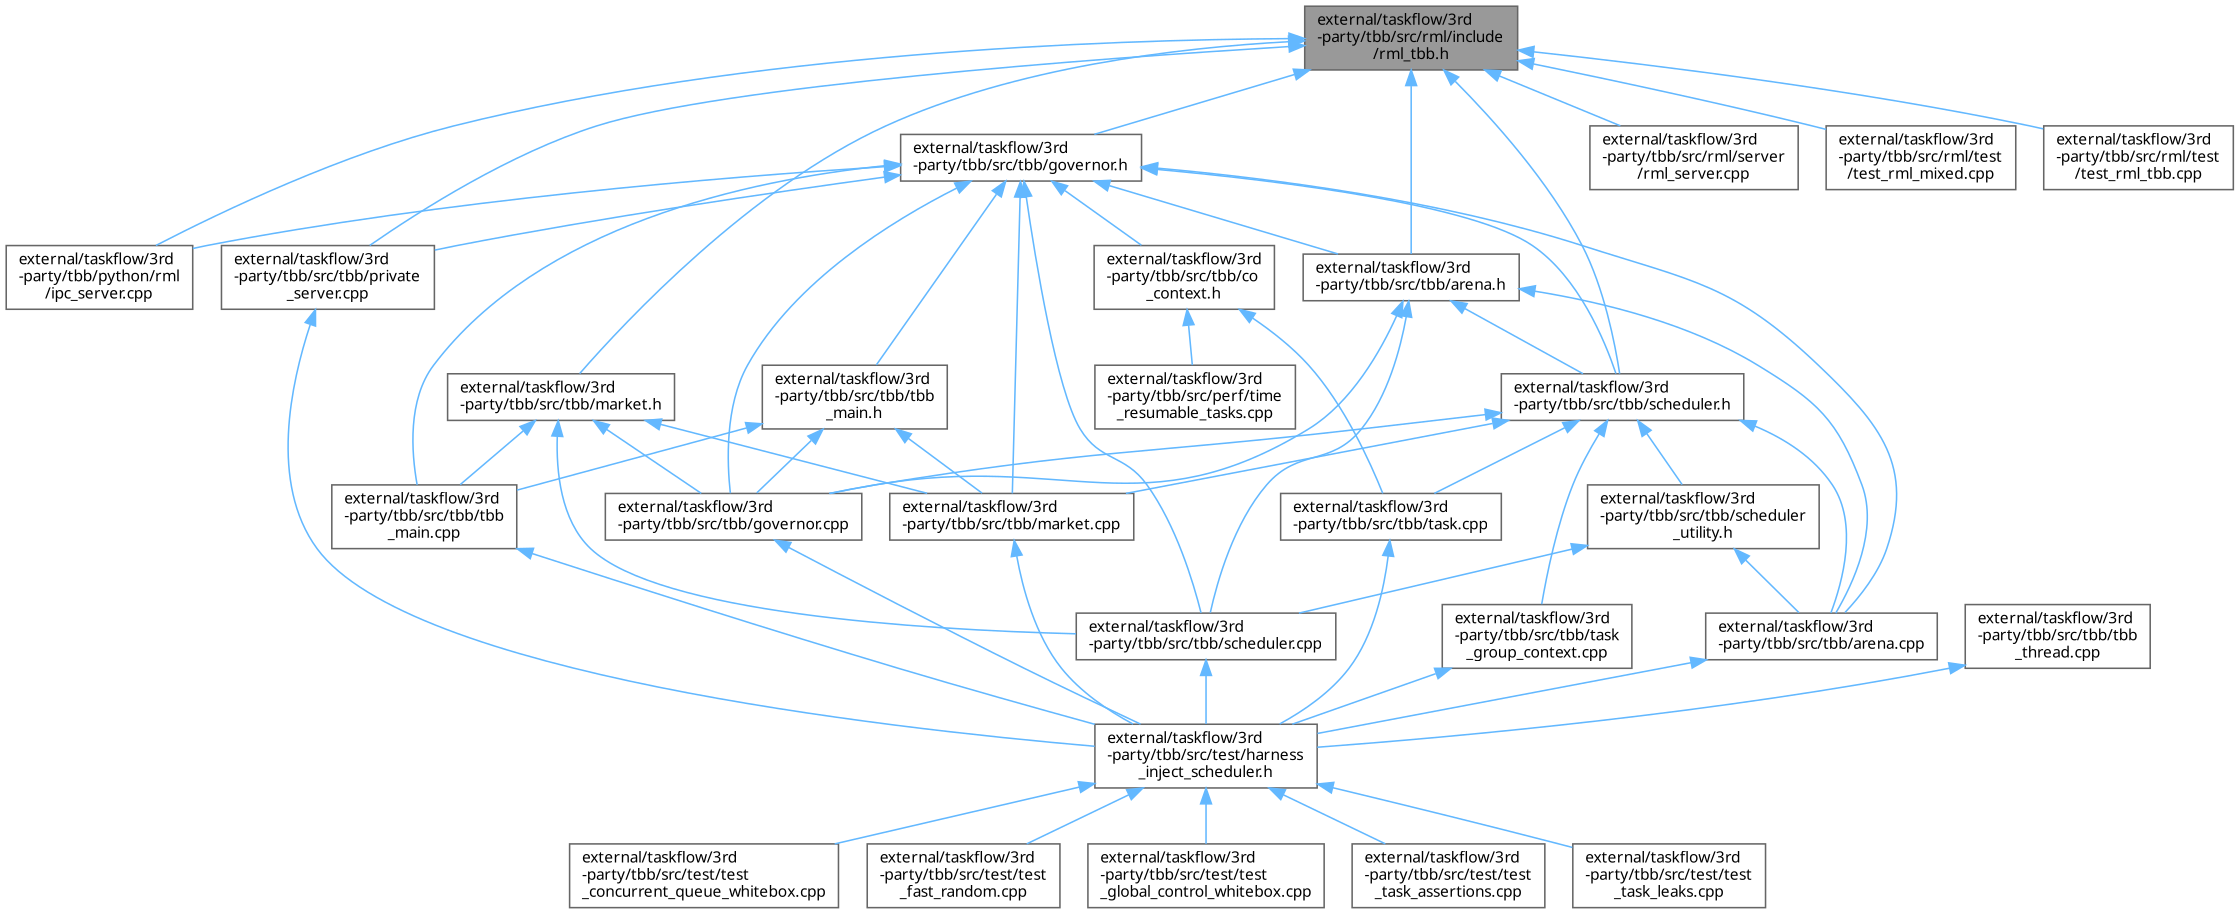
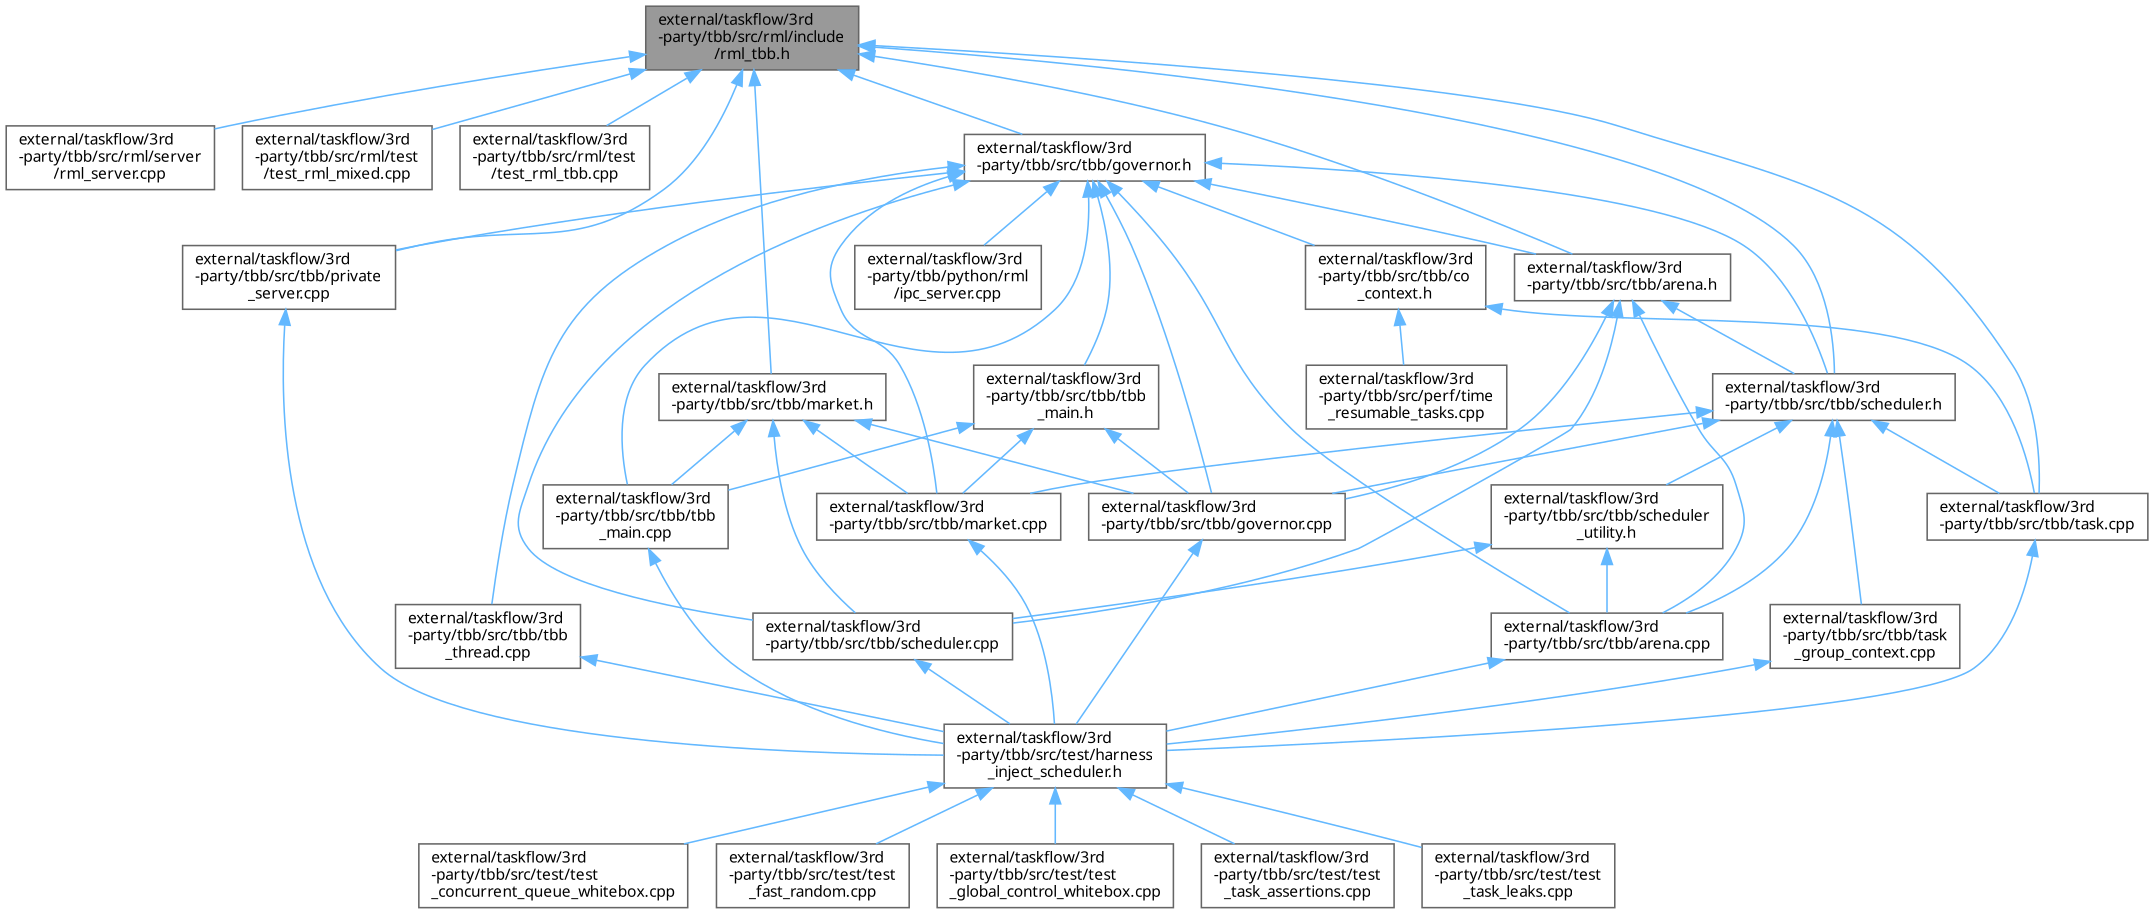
(709, 78) -> (1550, 110)
none -> (615, 280)
